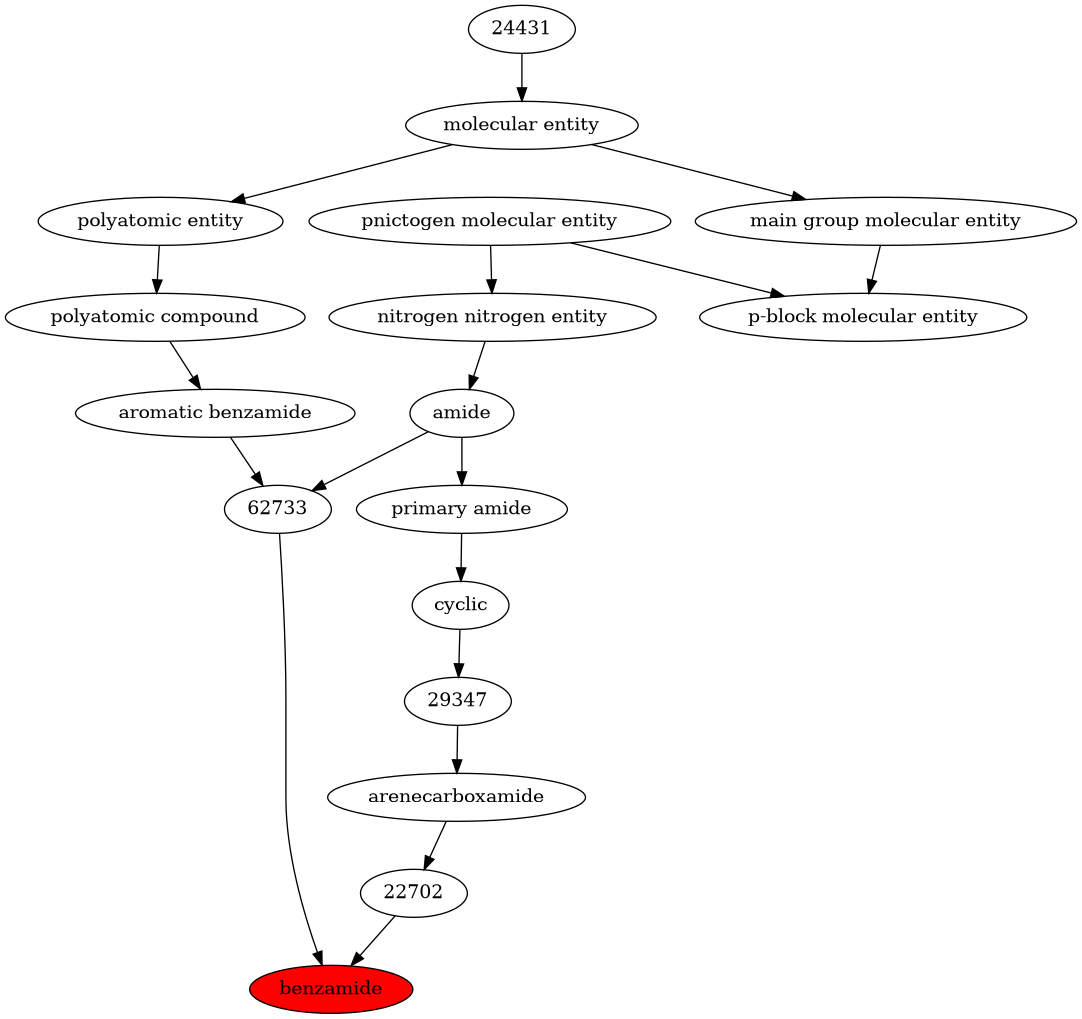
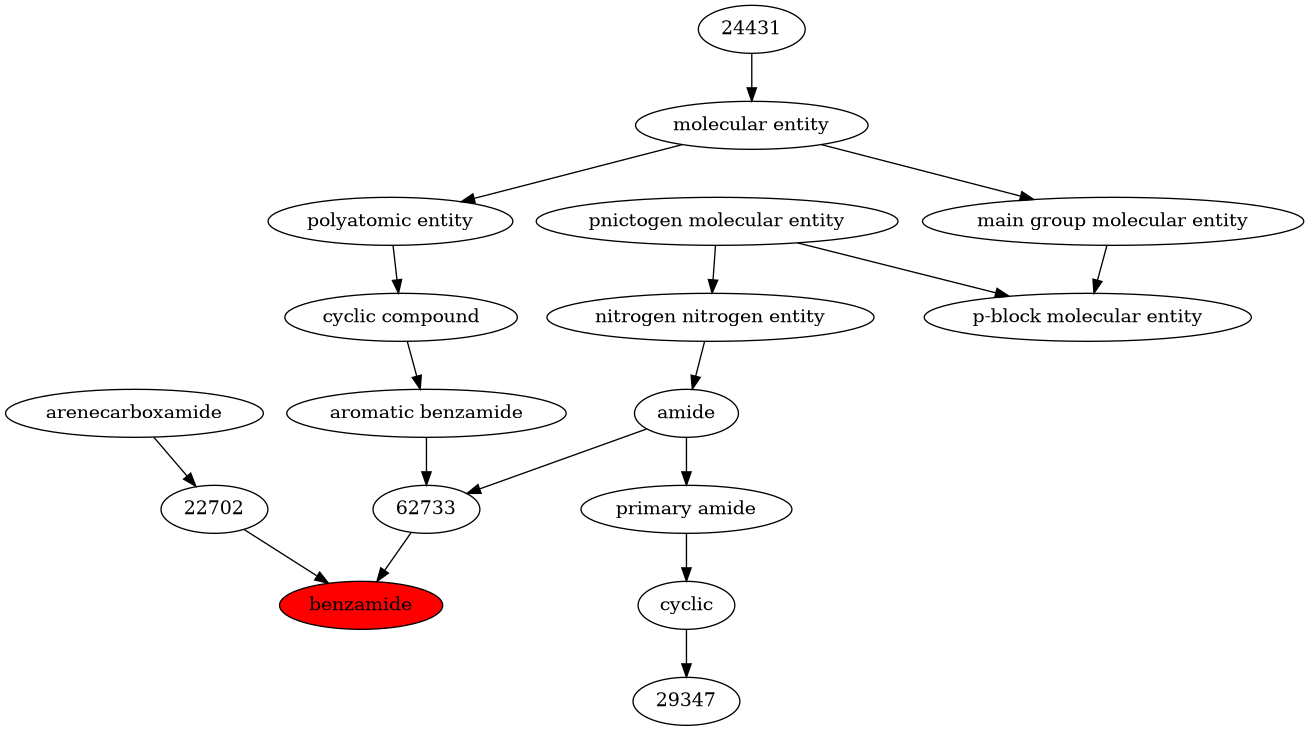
(155, 317) -> (401, 317)
(457, 743) -> none
